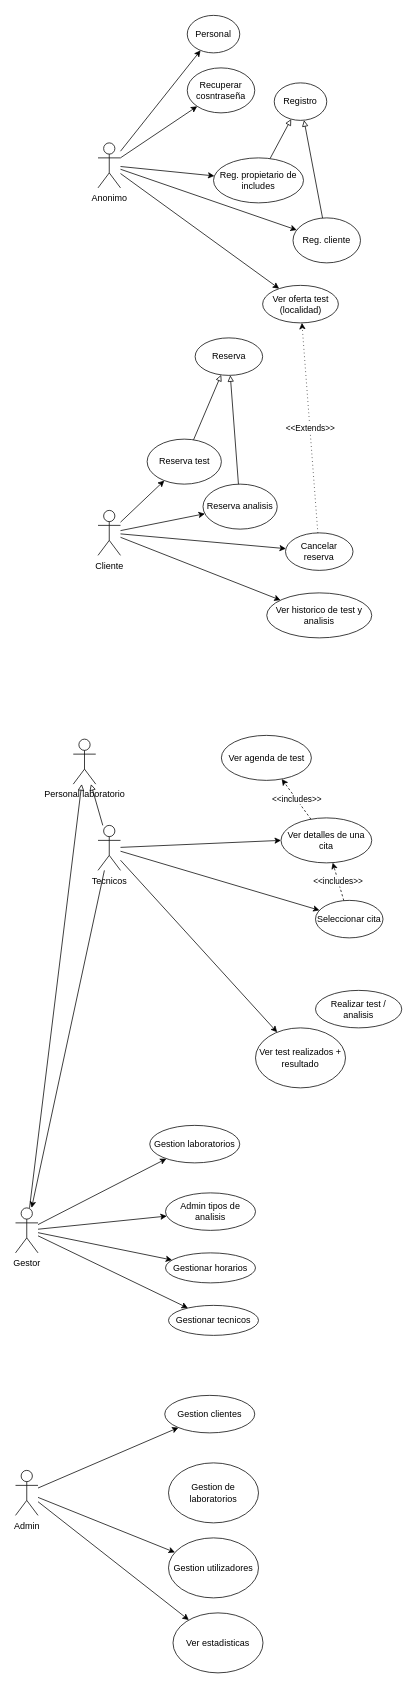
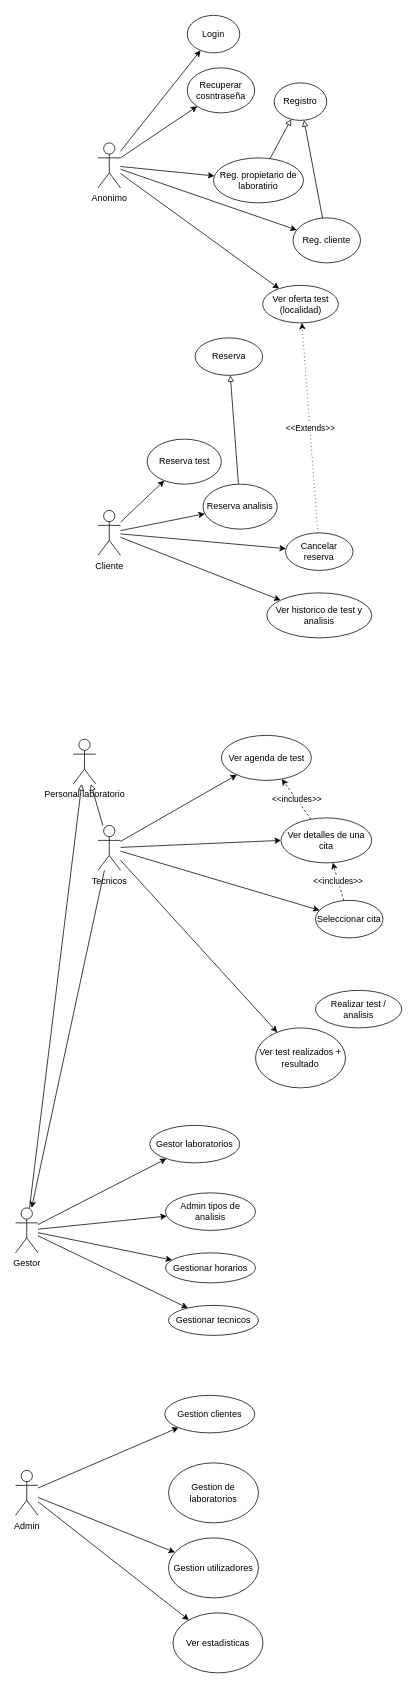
(213, 34) -> (213, 34)
(258, 180) -> (258, 180)
(206, 410) -> none
none -> (177, 809)
(195, 1144) -> (195, 1144)
